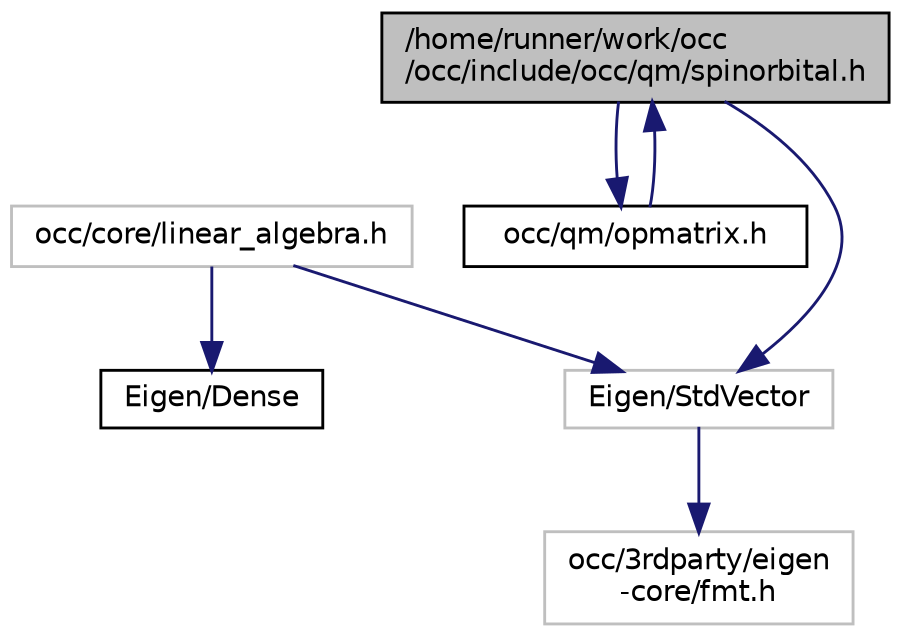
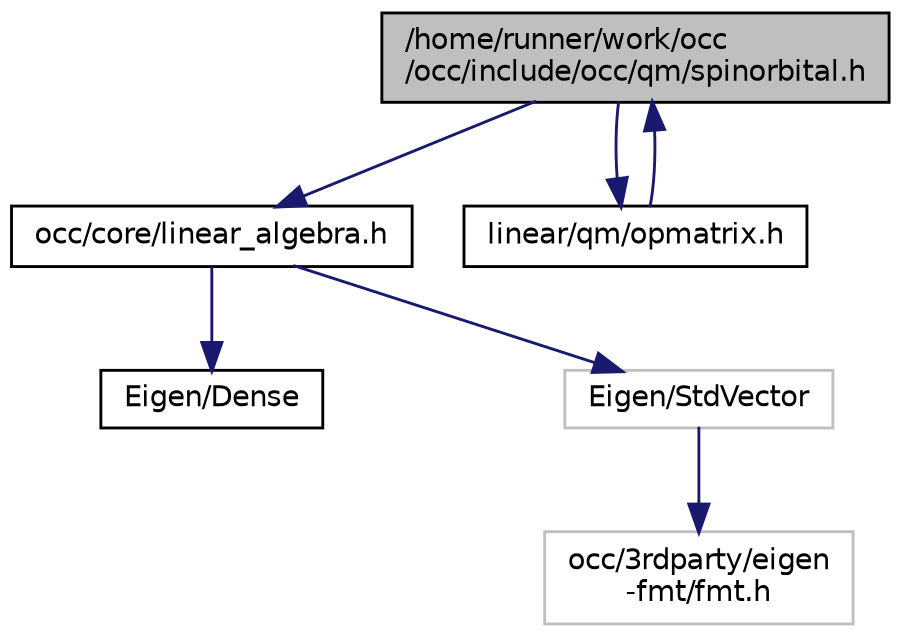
(838, 217) -> (420, 149)
(212, 236) -> (212, 236)
(635, 236) -> (635, 236)
(699, 578) -> (699, 578)
